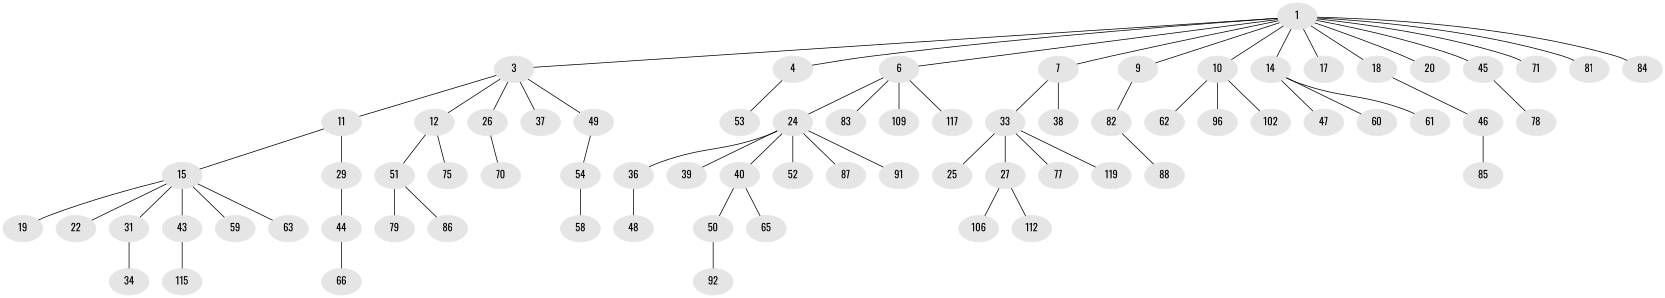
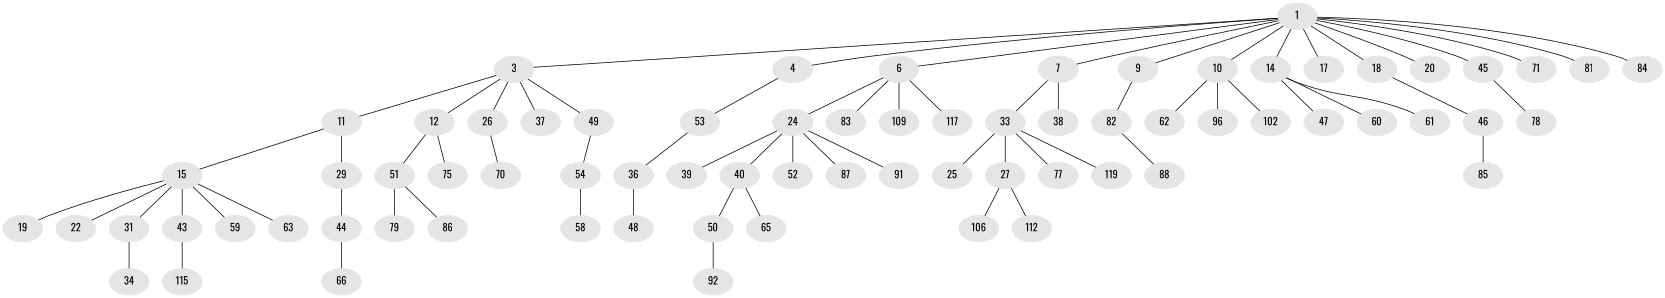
(713, 149) -> (667, 149)
